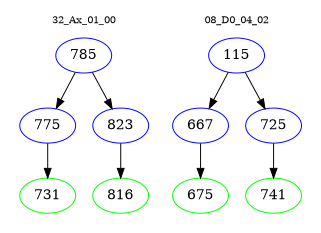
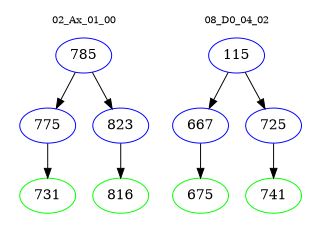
(84, 21) -> (84, 21)
